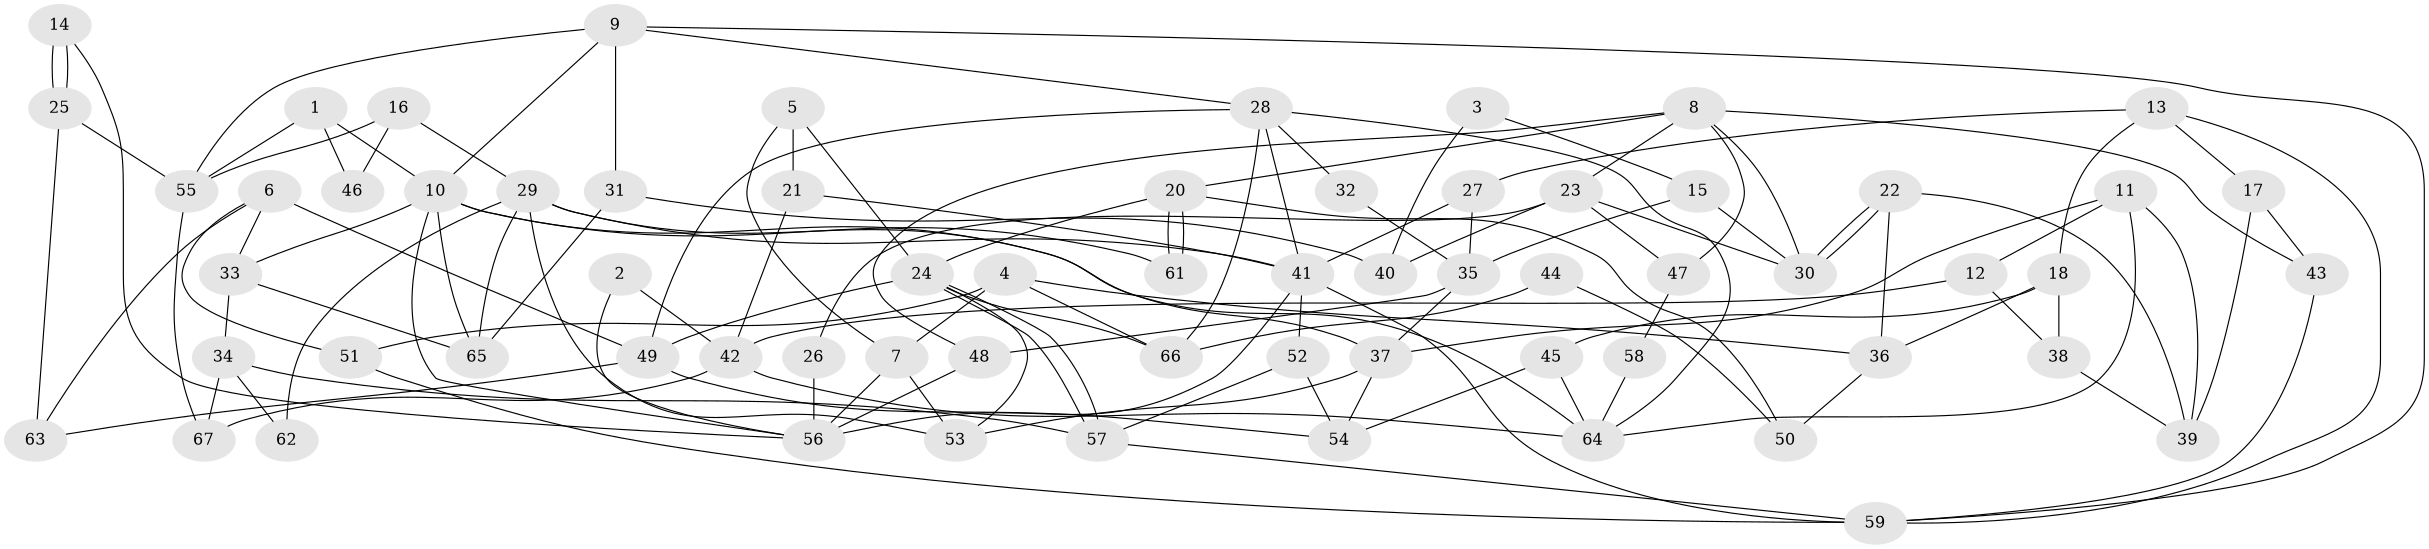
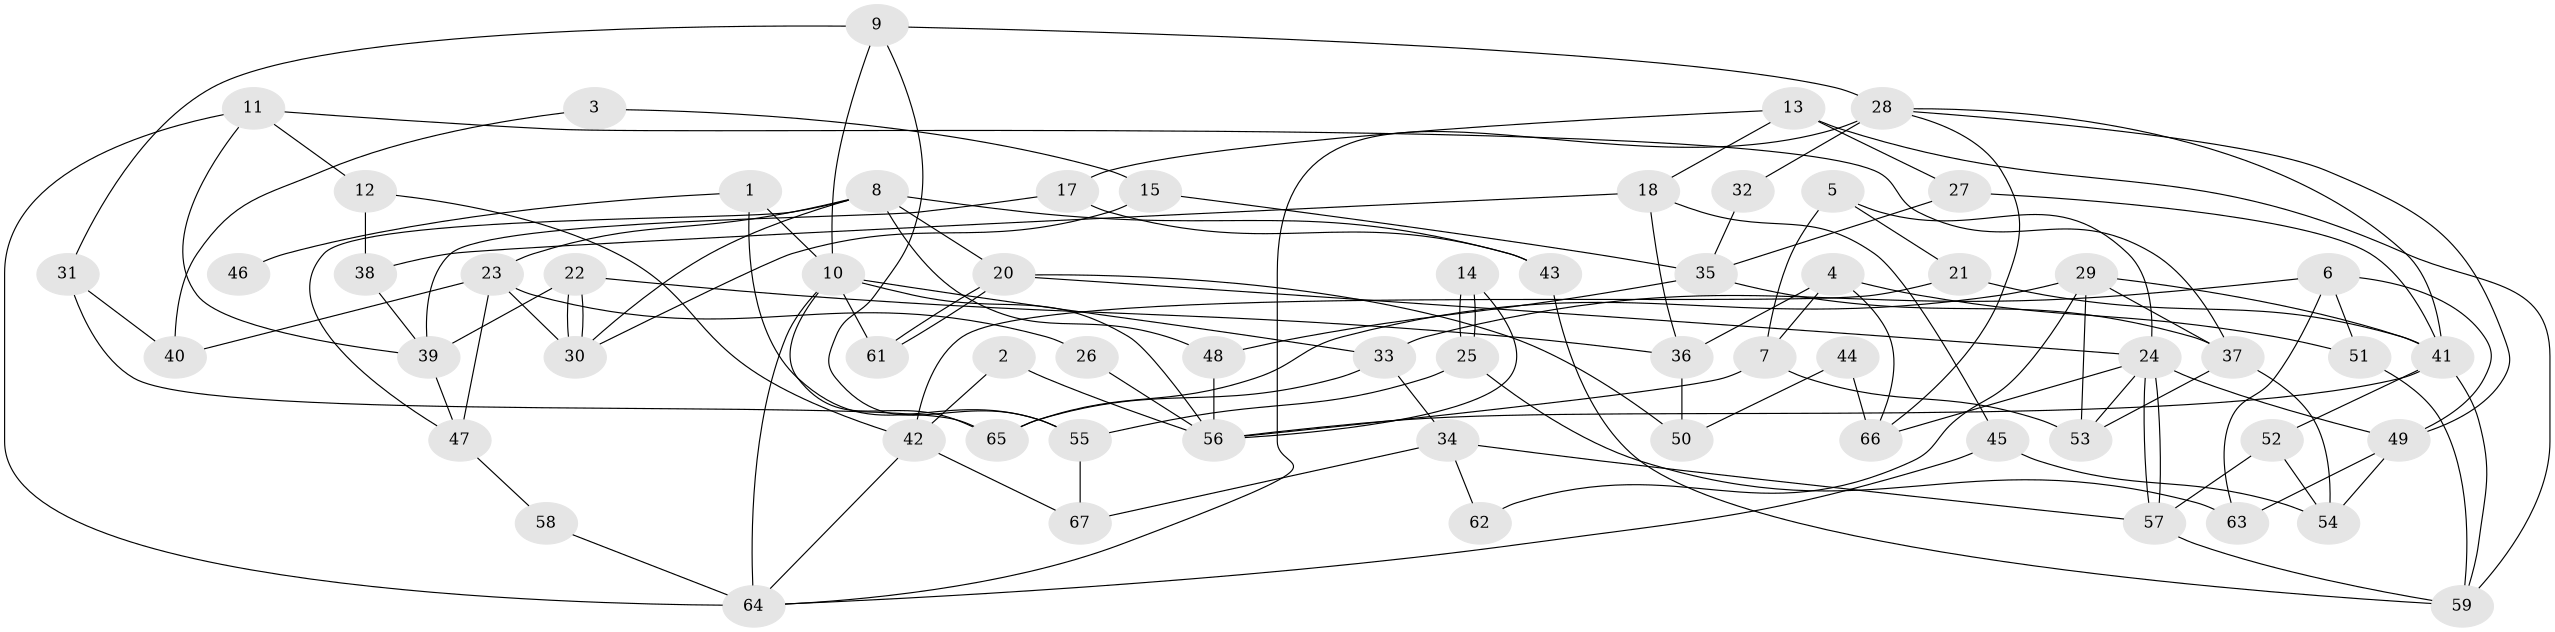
(1934, 64) -> none
(399, 108) -> none
none -> (444, 399)
